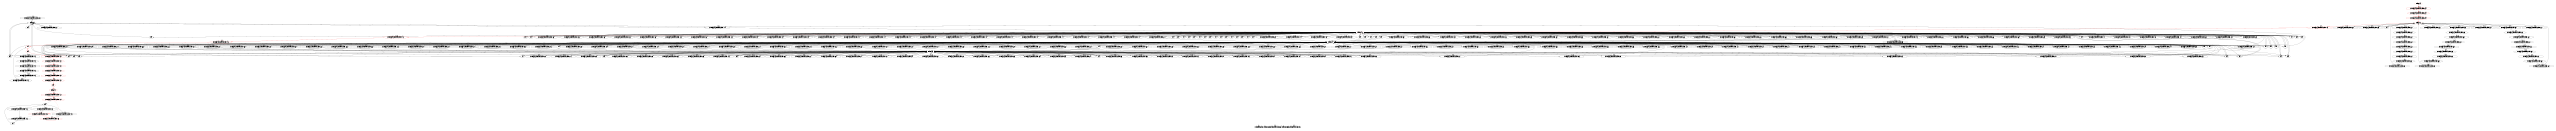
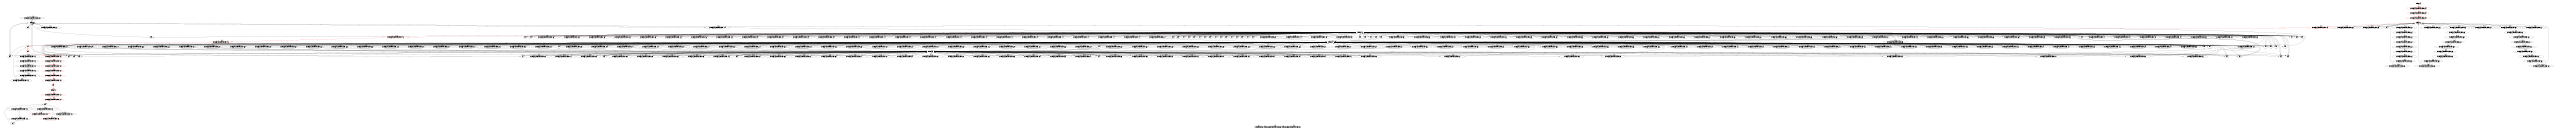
(2250, 37) -> (2250, 37)
